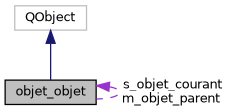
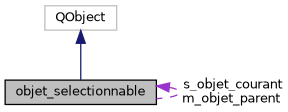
(51, 92) -> (81, 92)
